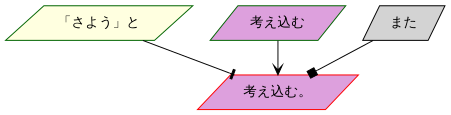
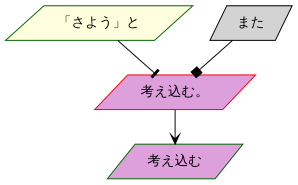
(278, 53) -> (175, 122)
